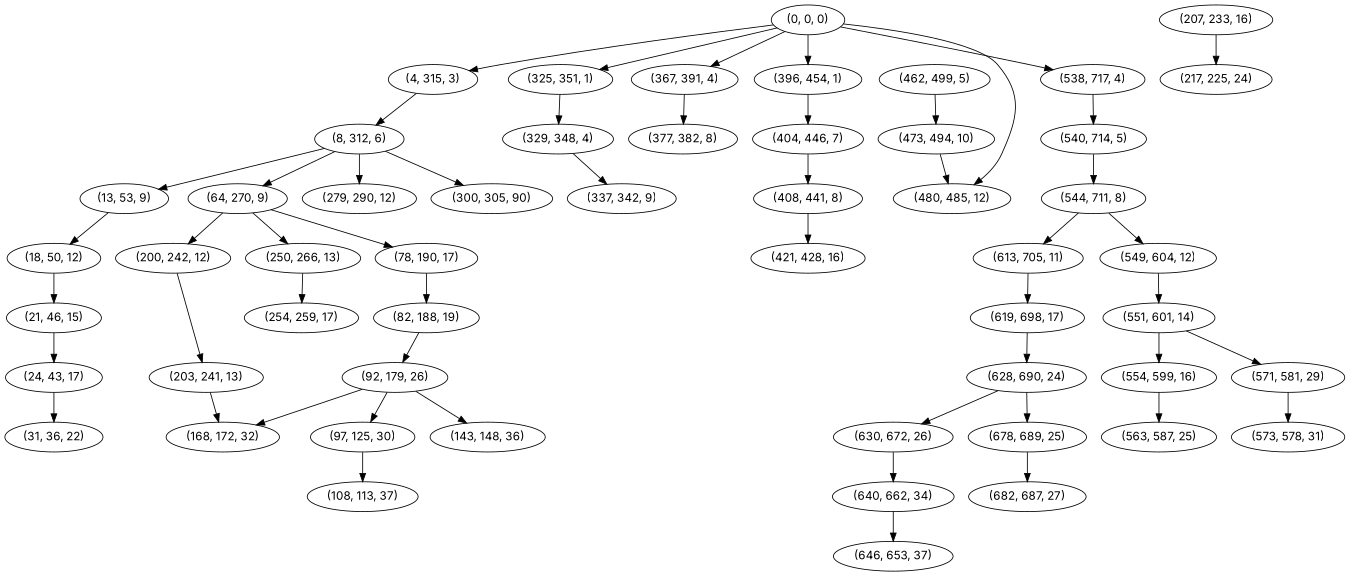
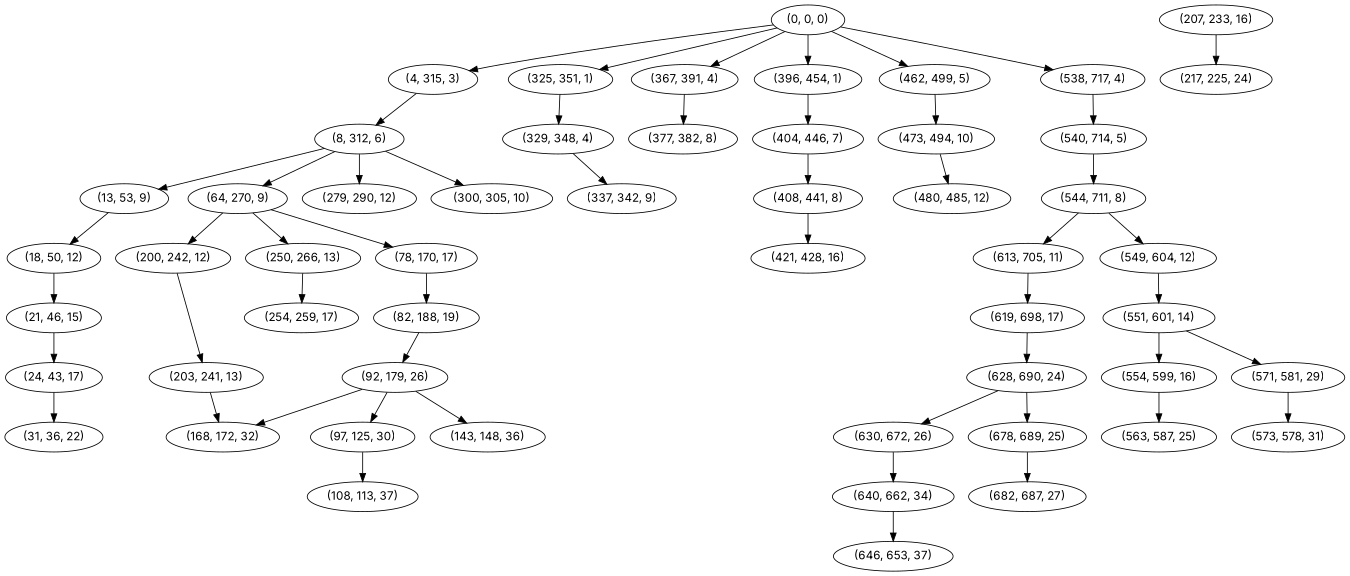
(997, 64) -> (866, 47)
(492, 199) -> (492, 199)
(426, 258) -> (426, 258)
